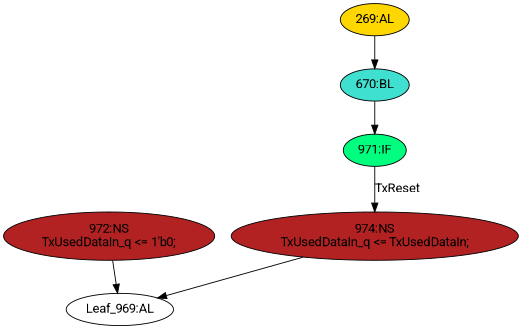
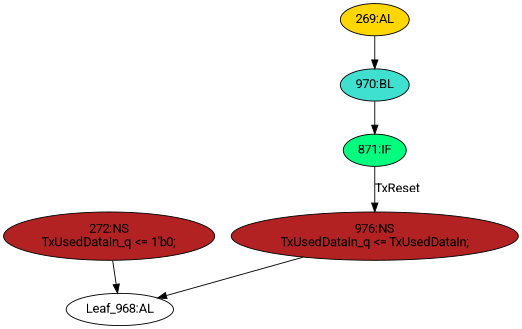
(375, 85) -> (375, 85)
(375, 150) -> (375, 150)
(109, 236) -> (109, 236)
(375, 236) -> (375, 236)
(120, 309) -> (120, 309)
